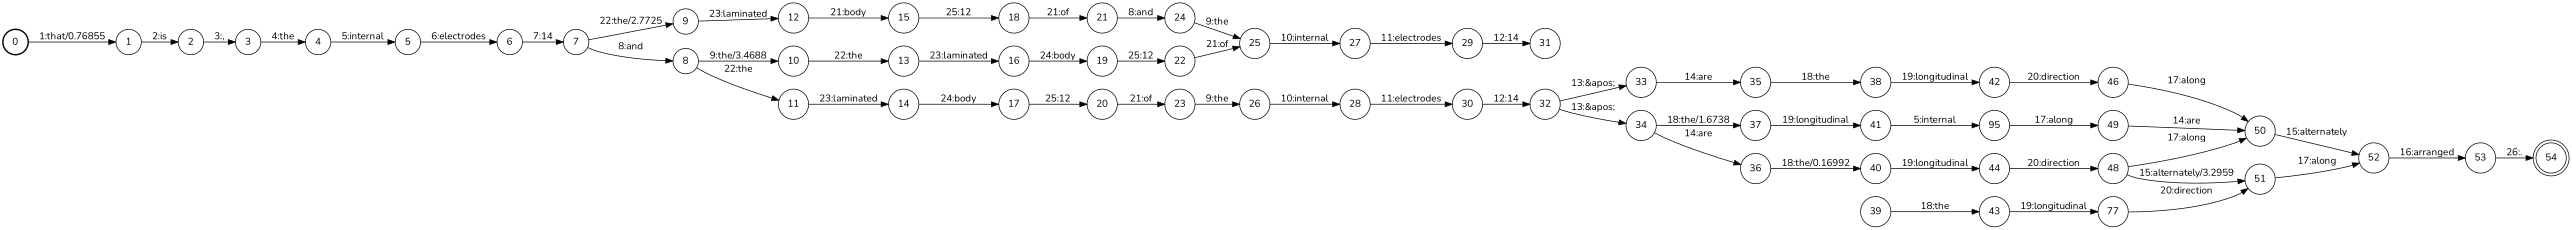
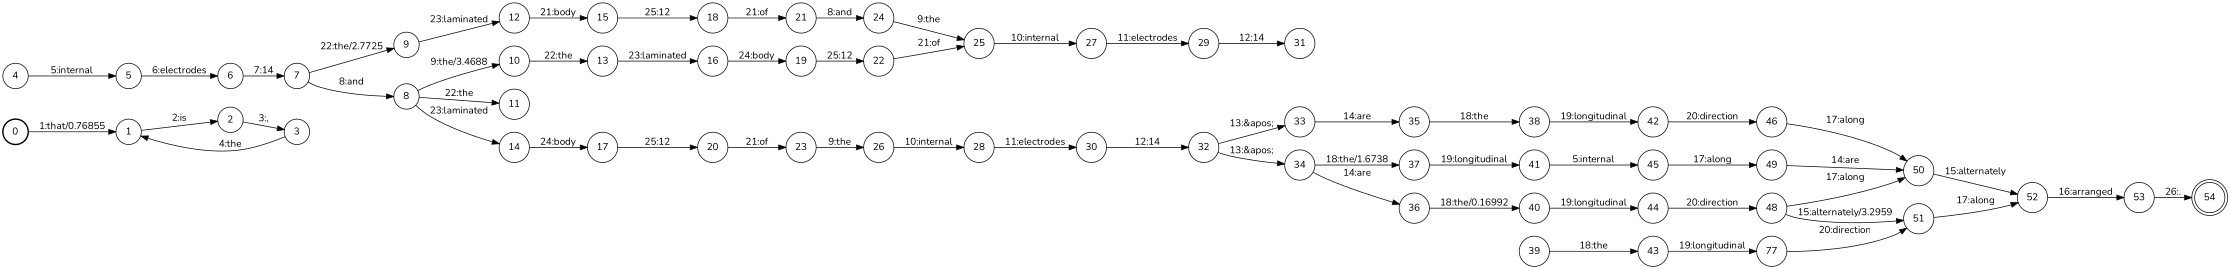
(280, 42) -> (217, 151)
(845, 104) -> (452, 127)
(1994, 125) -> (1653, 165)
